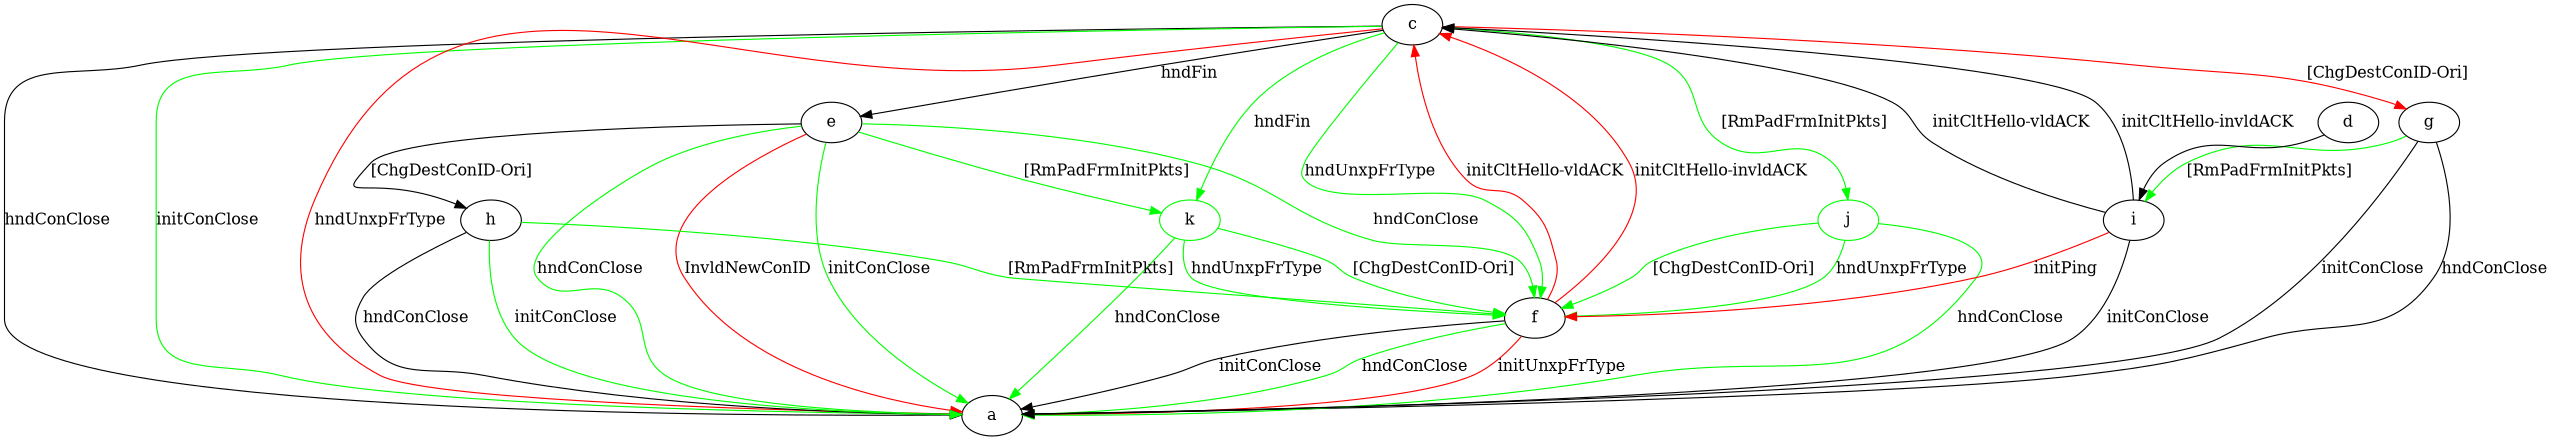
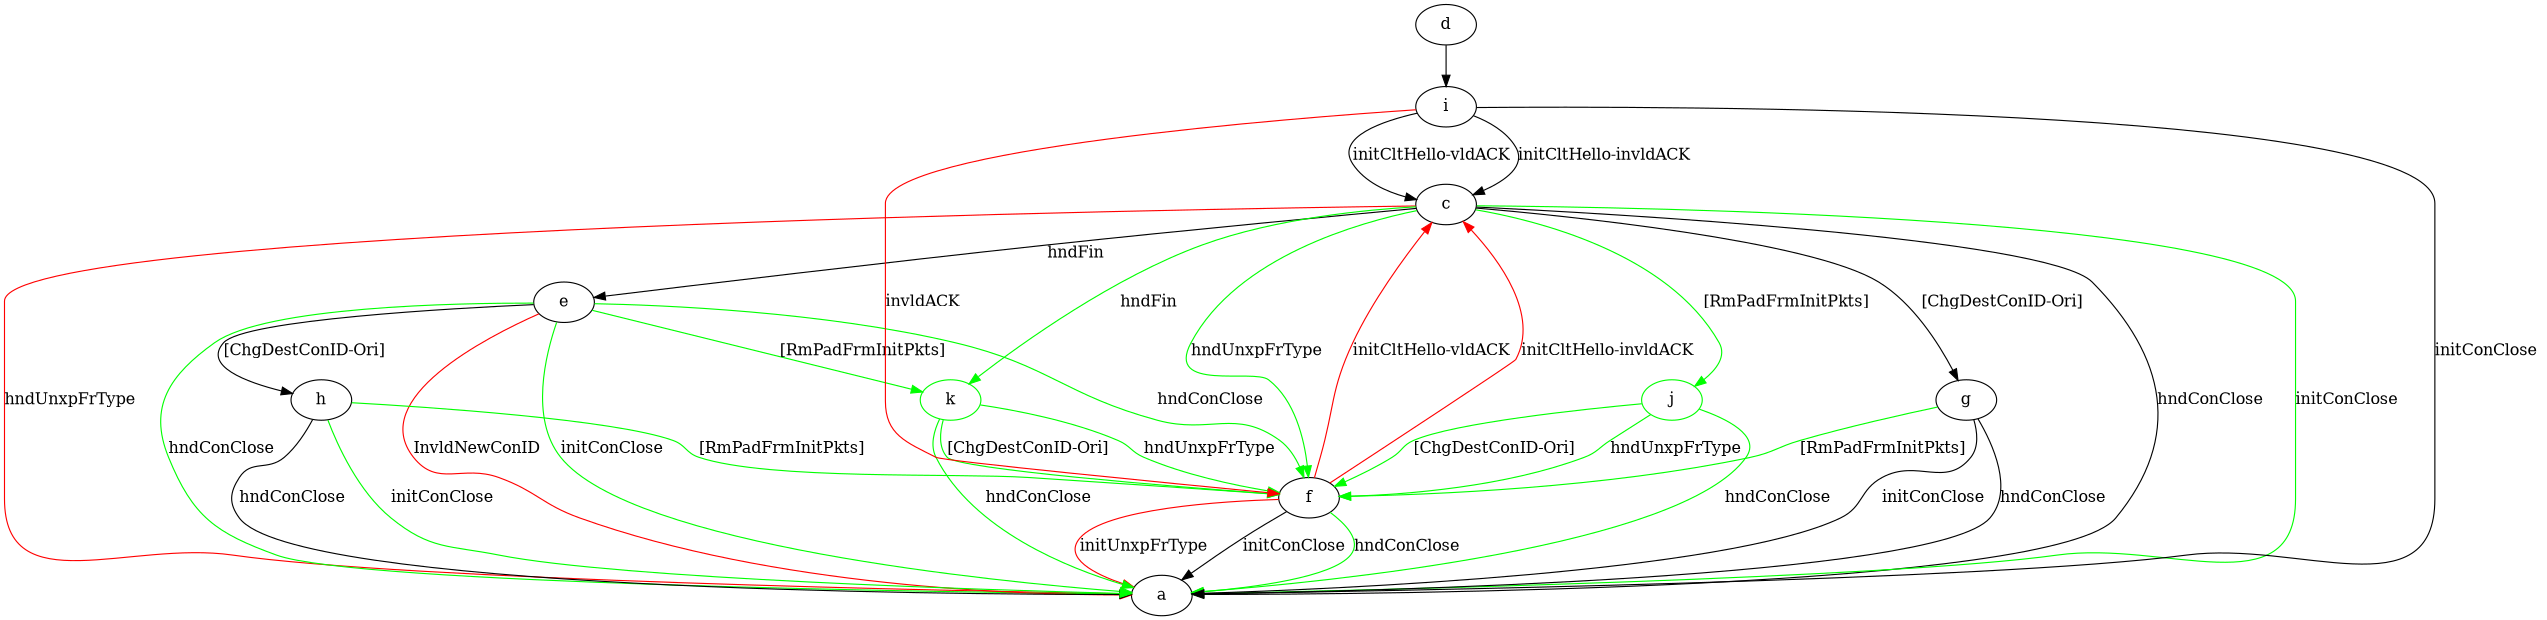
(1921, 48) -> (1738, 241)
(2307, 149) -> (1648, 475)
(2068, 269) -> (925, 302)
